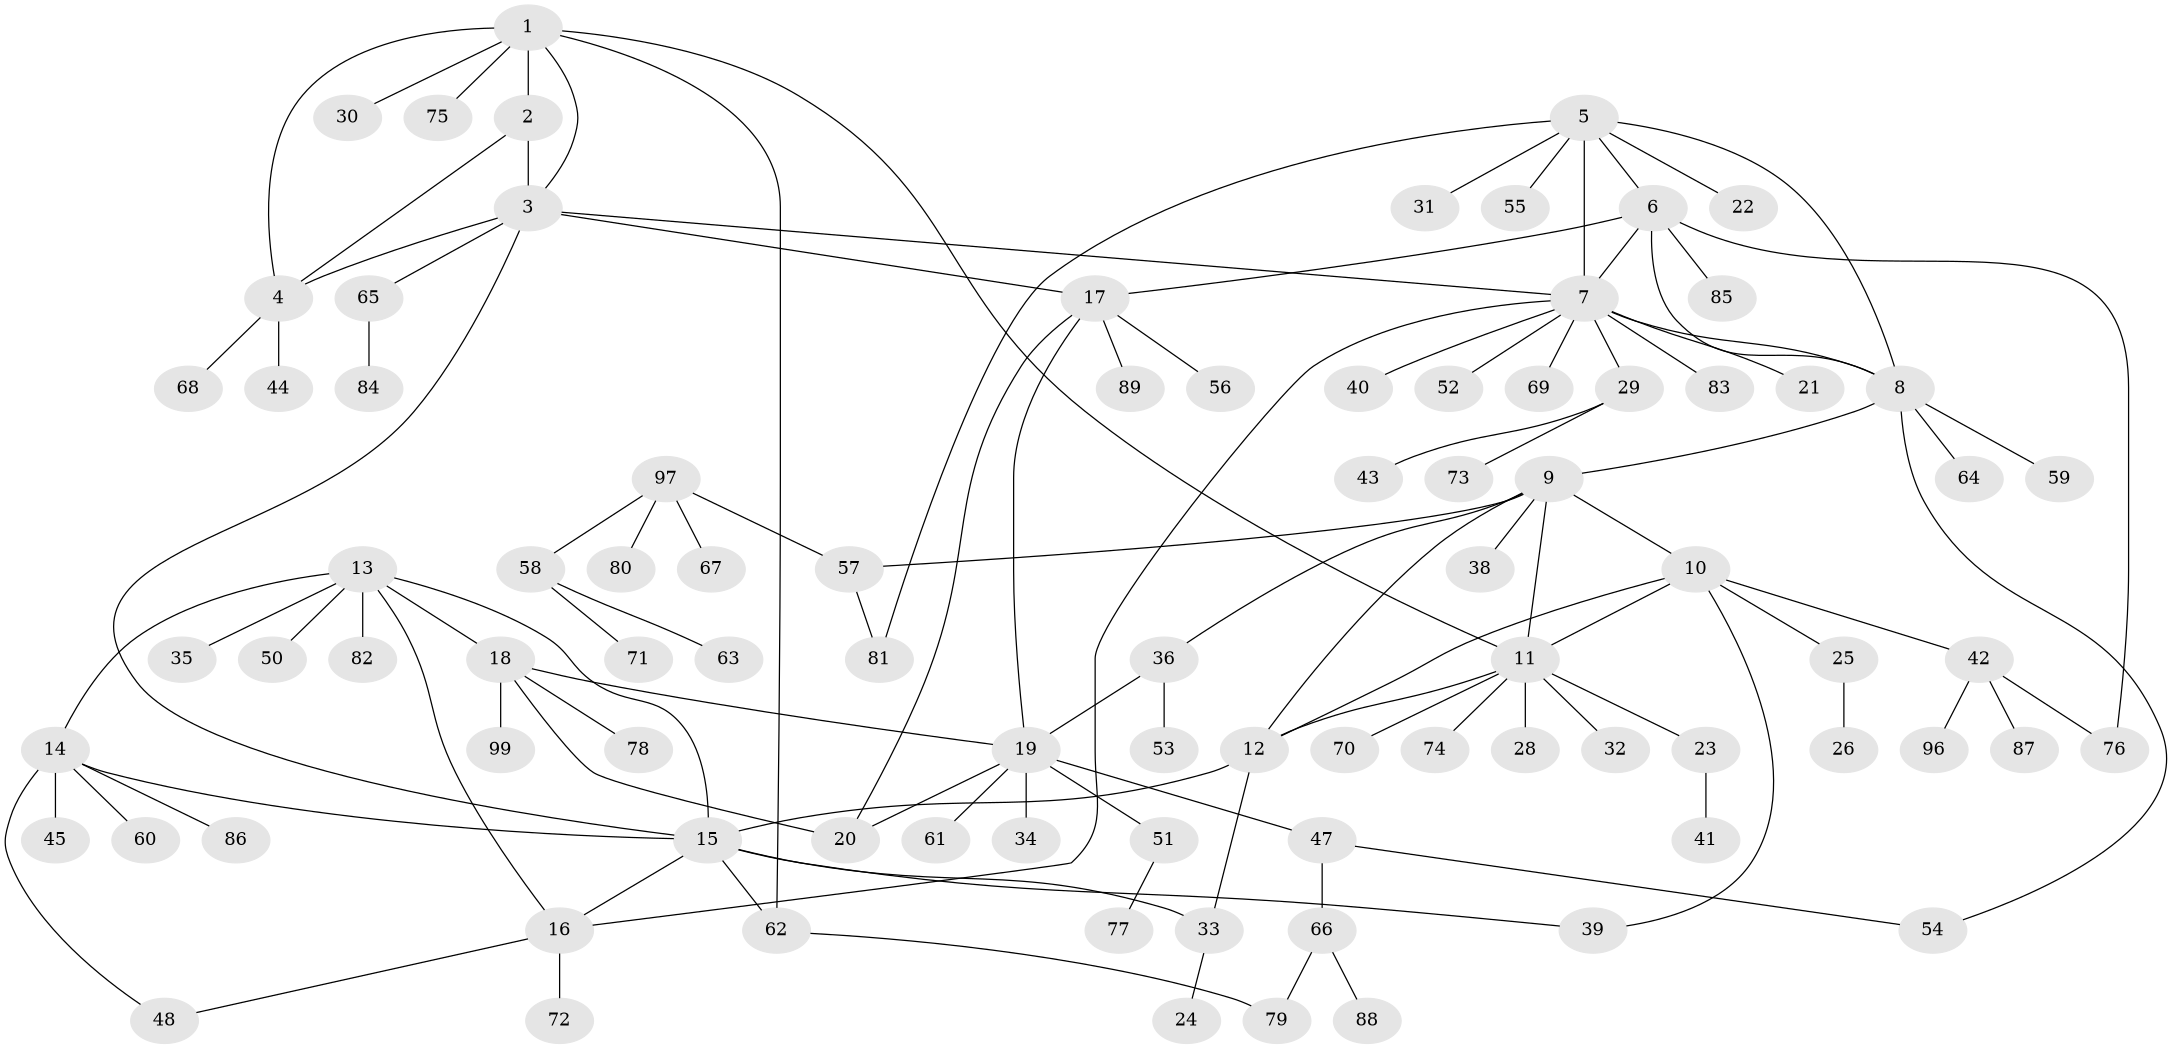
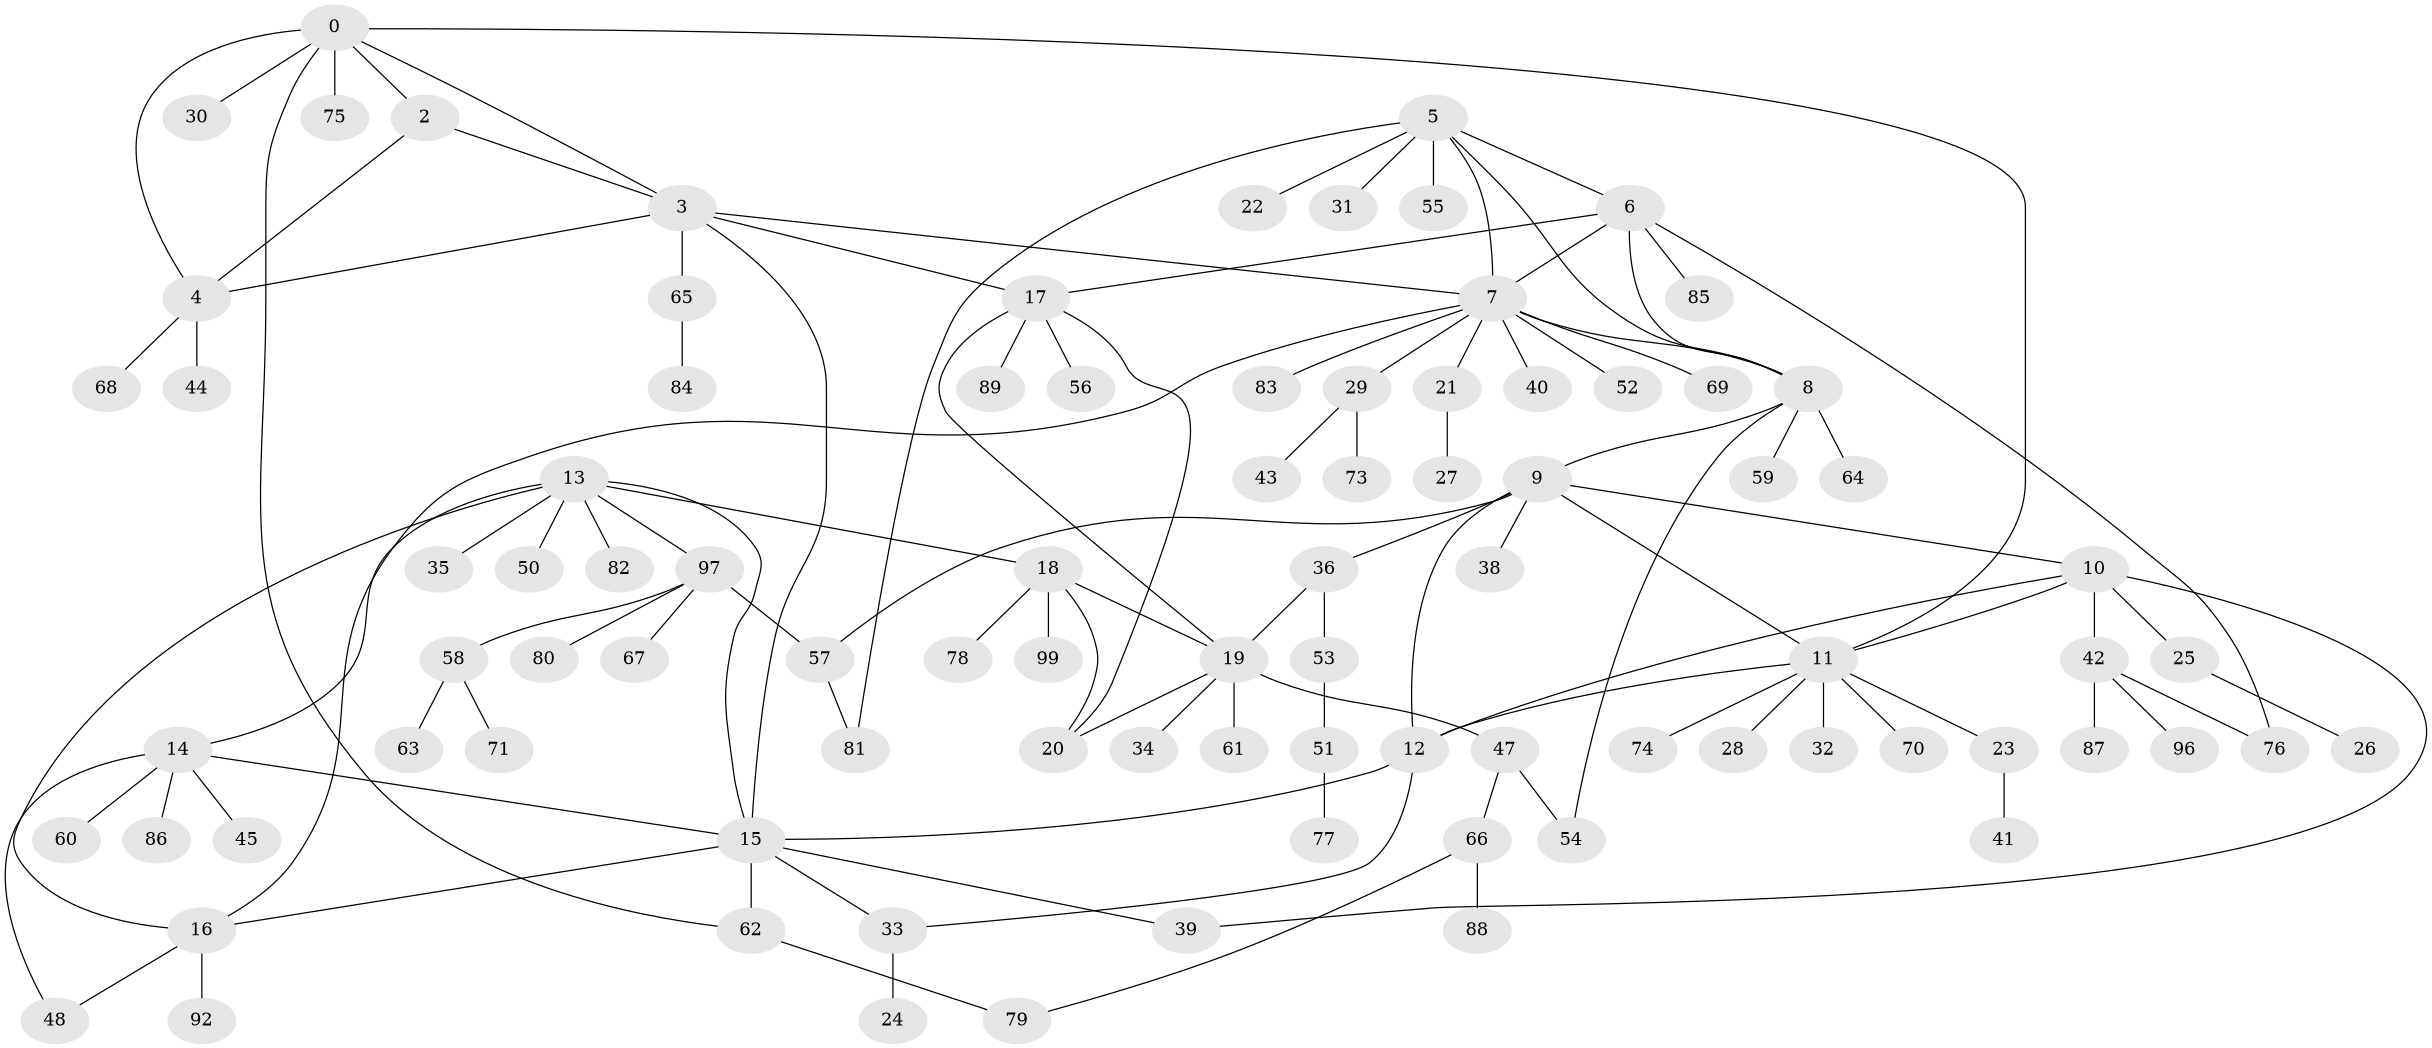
(528, 28) -> (335, 28)
none -> (1447, 479)
none -> (642, 524)
(1086, 789) -> (1324, 705)
(560, 1021) -> (202, 1021)
